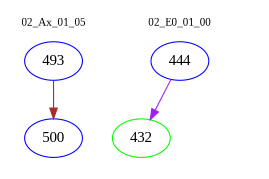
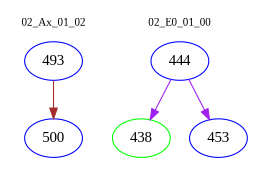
(54, 23) -> (54, 23)
(141, 138) -> (141, 138)
none -> (218, 138)
